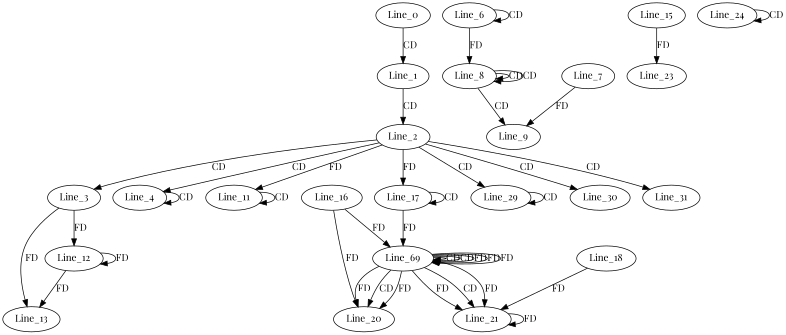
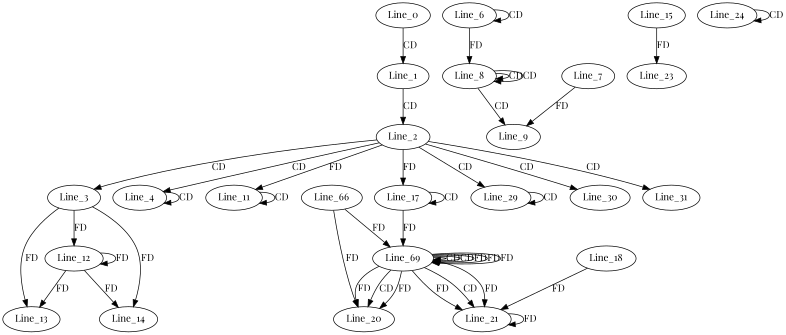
(332, 198) -> (332, 198)
none -> (129, 319)
